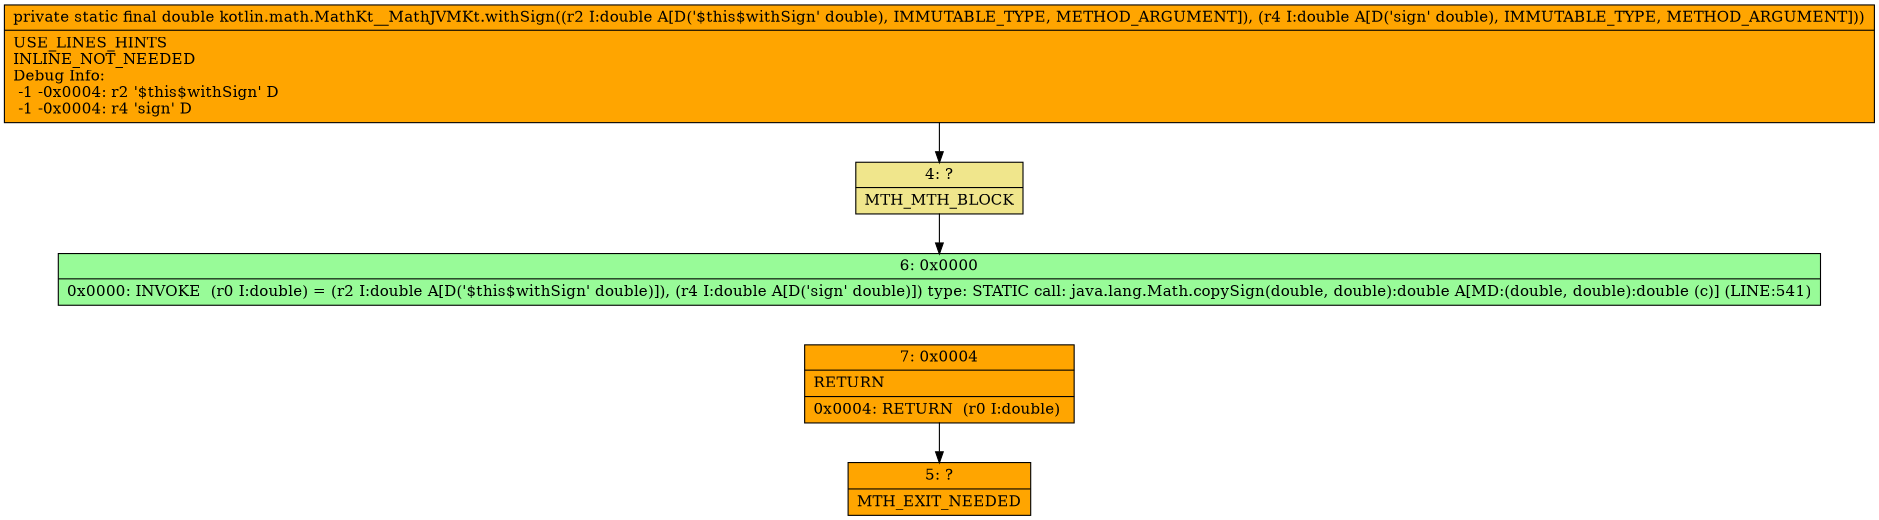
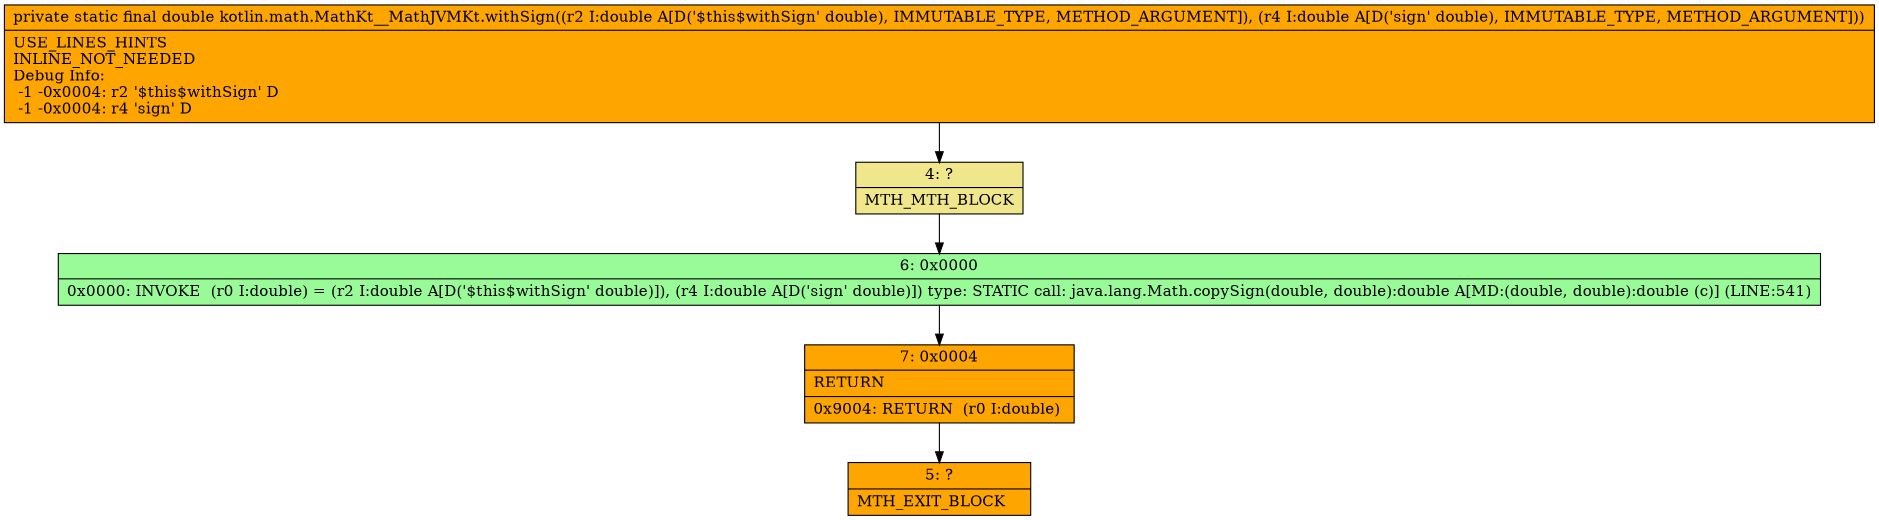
none -> (939, 319)
(939, 409) -> (939, 409)
(939, 502) -> (932, 502)
